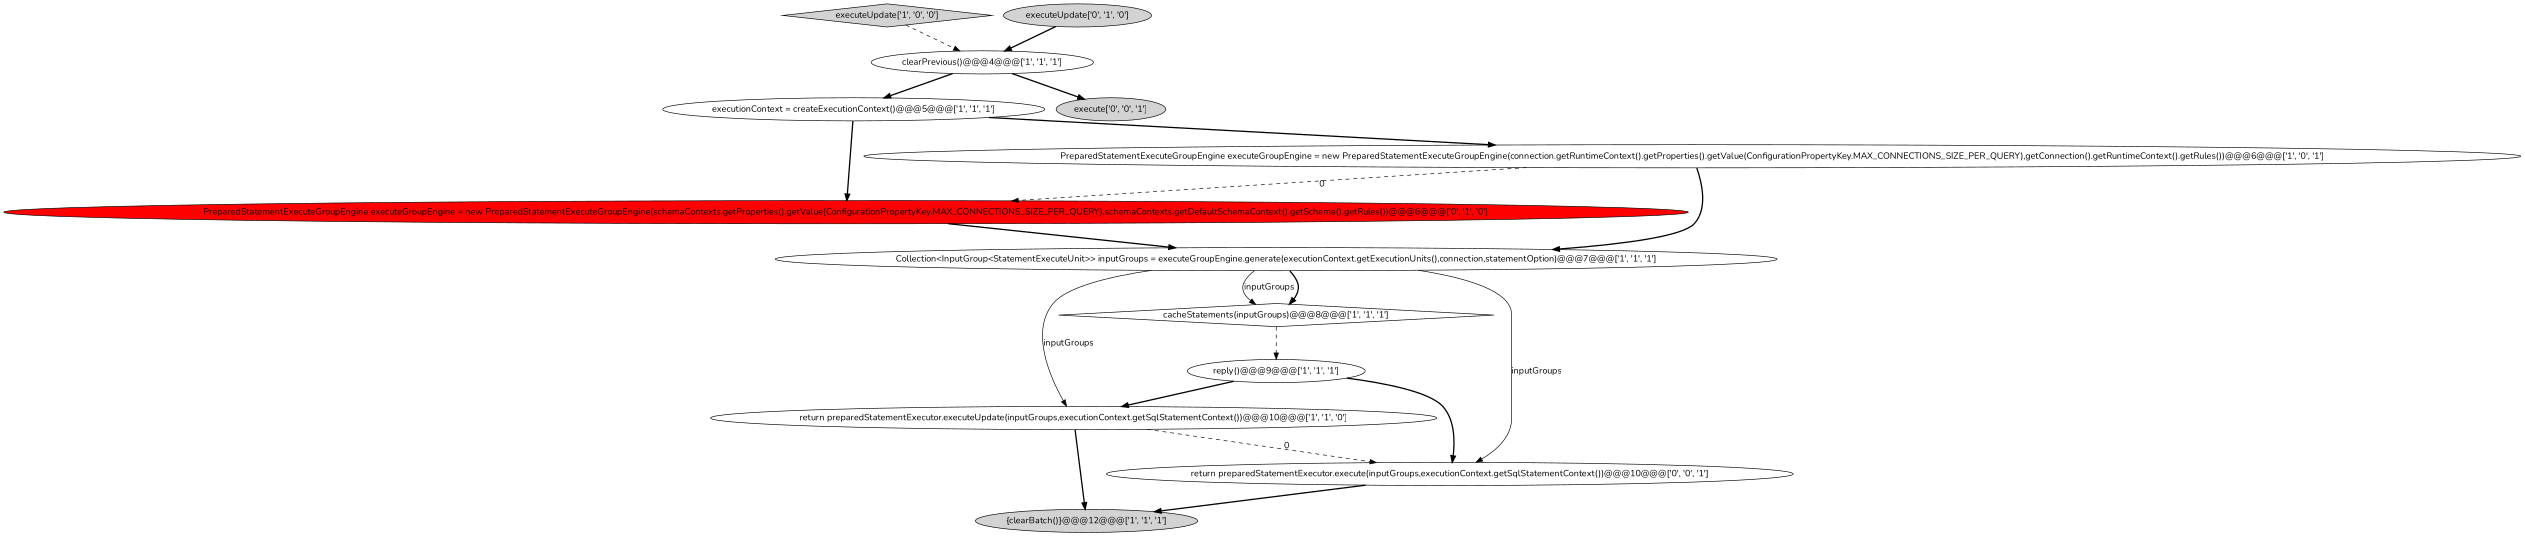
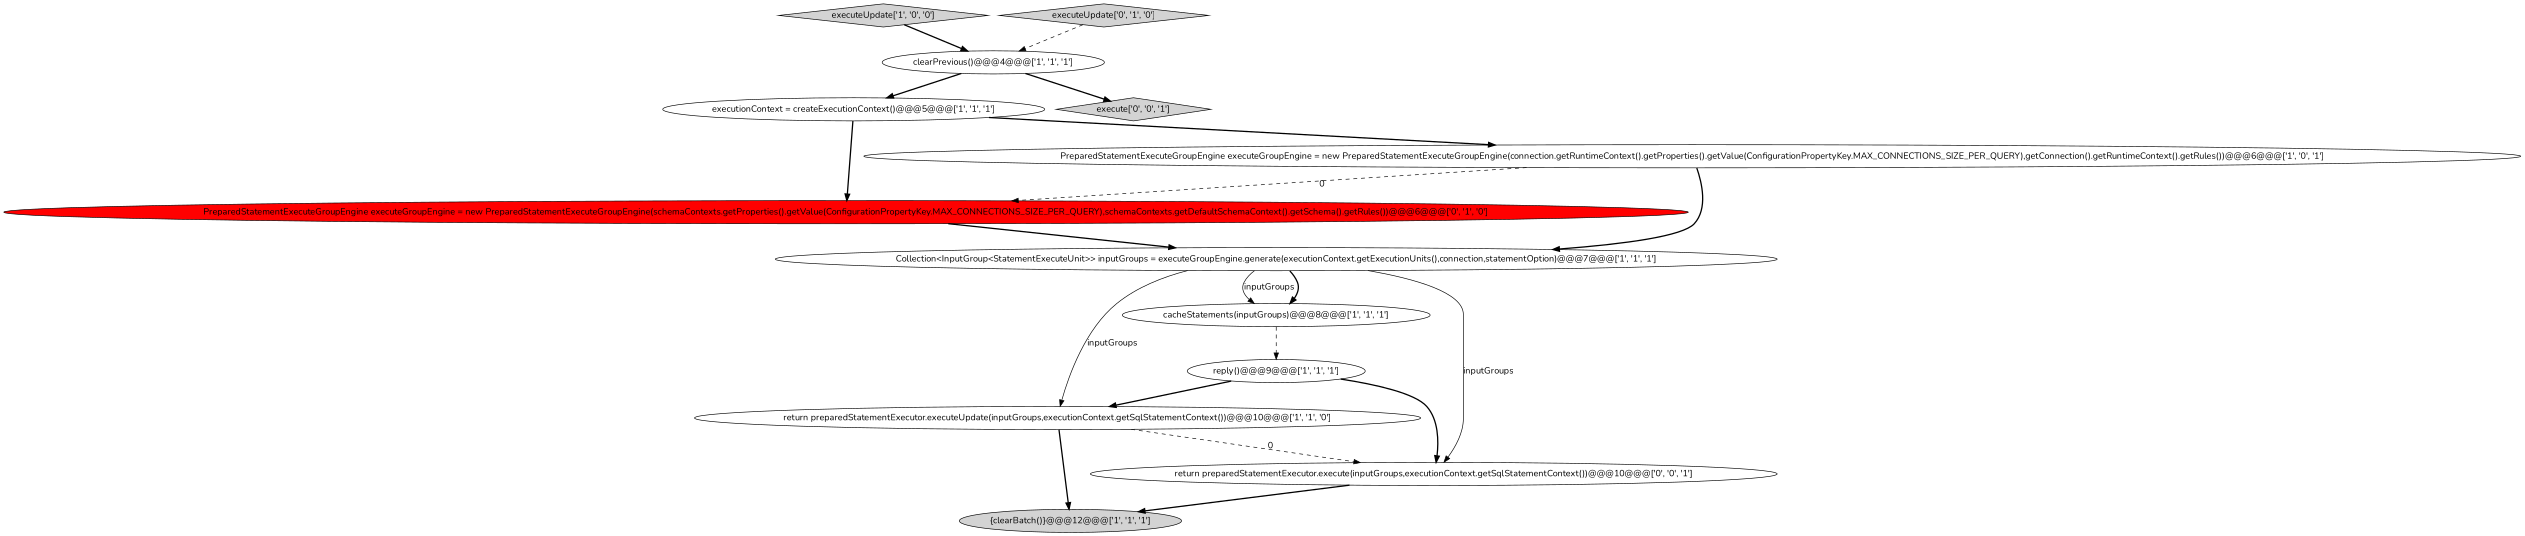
(1078, 15) -> (1104, 15)
(930, 37) -> (933, 37)
(1033, 37) -> (1054, 37)
(1111, 109) -> (1133, 109)
(1276, 315) -> (1276, 315)
